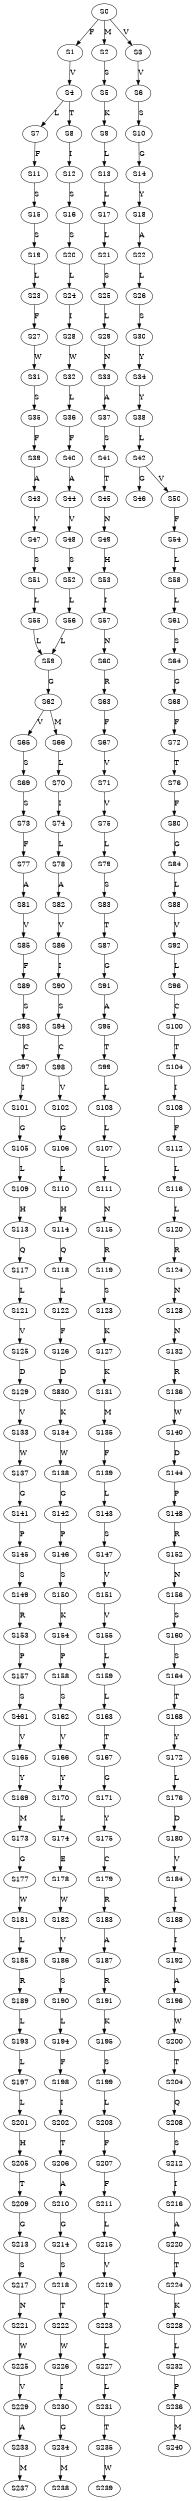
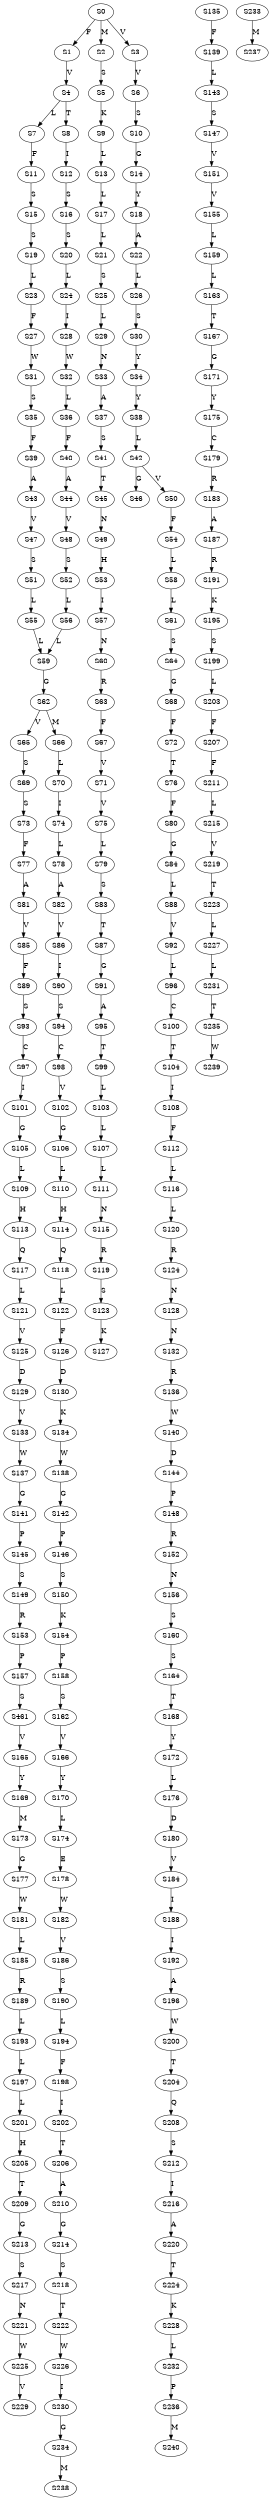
(60, 1393) -> (60, 1393)
(104, 1393) -> none
(20, 2425) -> none
